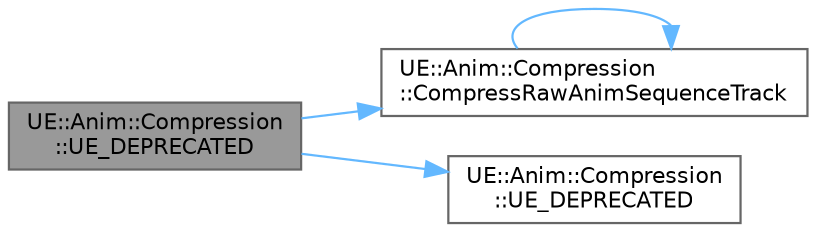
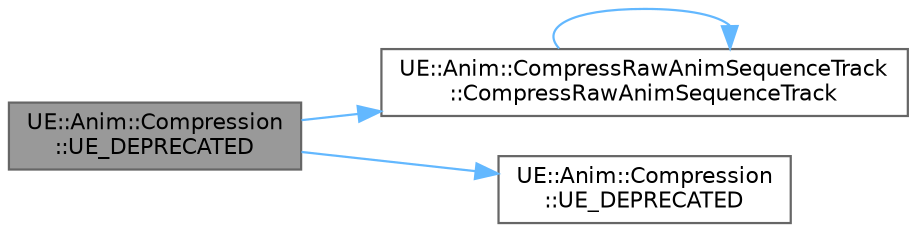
(594, 83) -> (645, 83)
